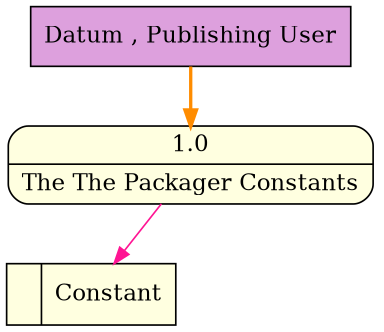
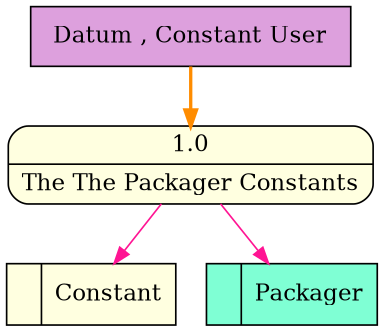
(191, 36) -> (191, 36)
none -> (292, 294)
